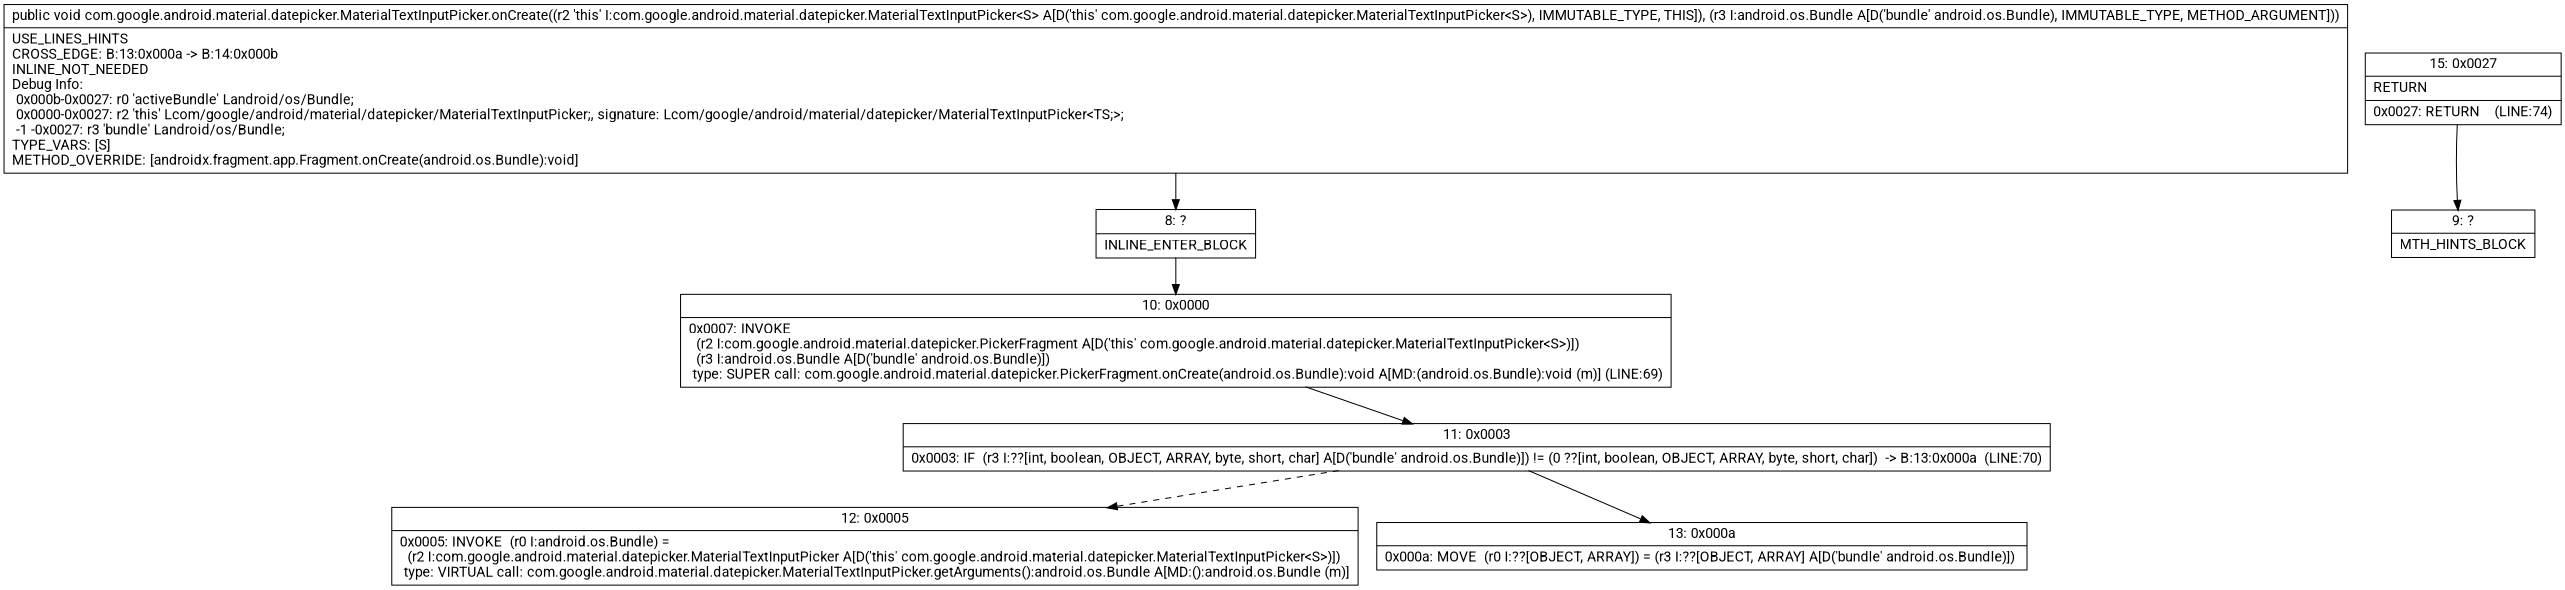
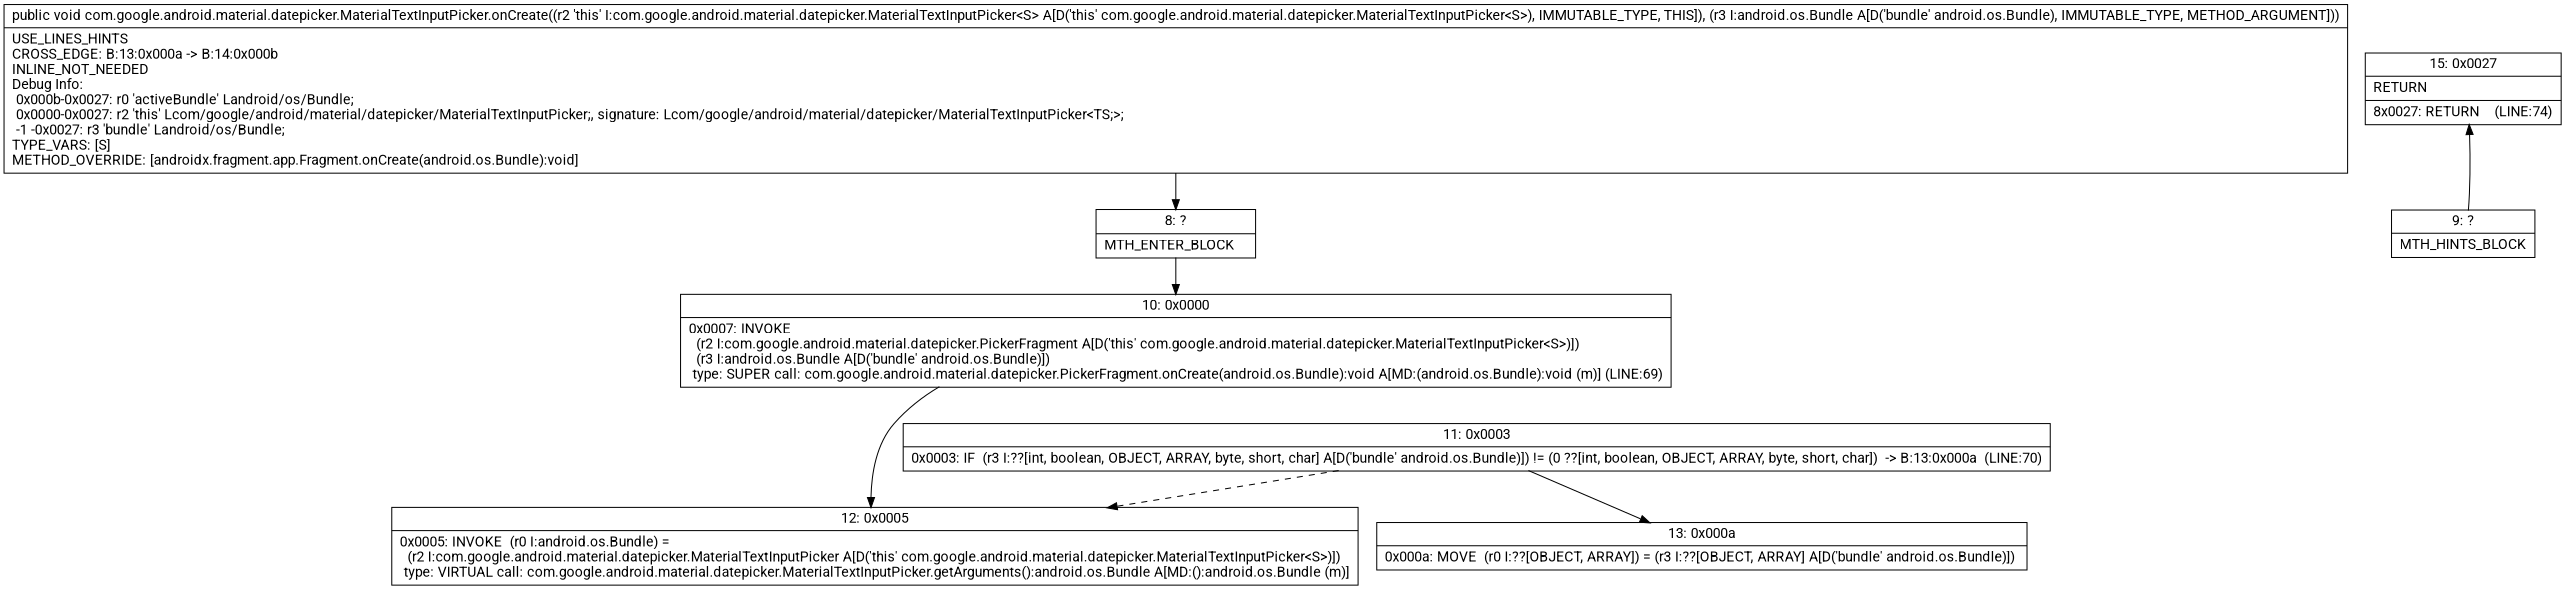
(2463, 112) -> (2463, 112)
(2456, 162) -> (2470, 173)
(1176, 245) -> (1170, 245)
(1354, 404) -> (888, 432)
